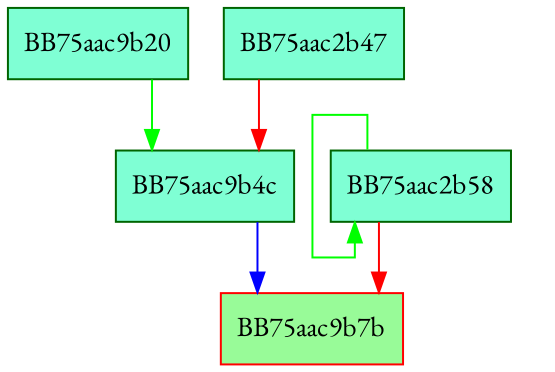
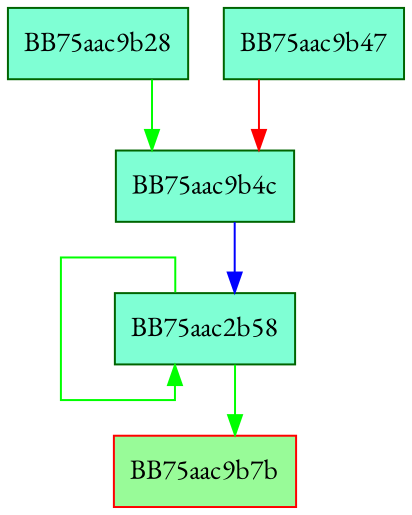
(98, 44) -> (98, 44)
(314, 44) -> (314, 44)
(257, 247) -> (235, 247)
(379, 247) -> (235, 390)
